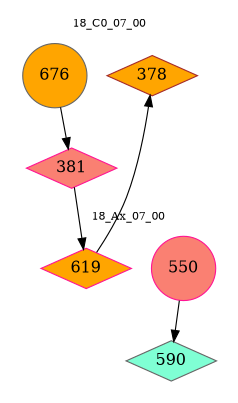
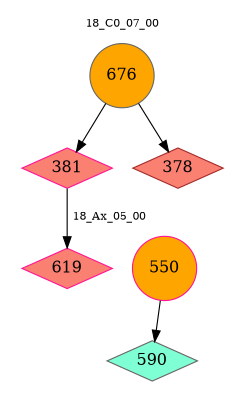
(152, 76) -> (178, 168)
(132, 183) -> (151, 123)
(129, 217) -> (110, 217)
(86, 268) -> (67, 268)
(184, 268) -> (165, 268)
